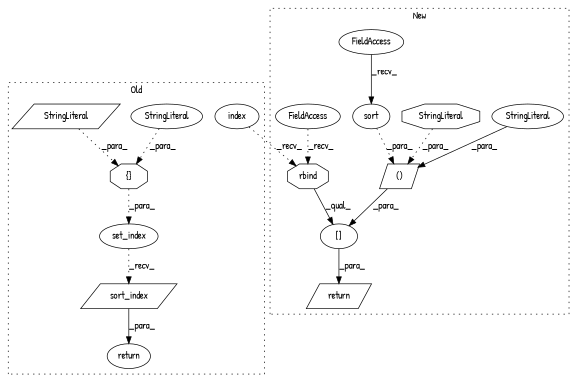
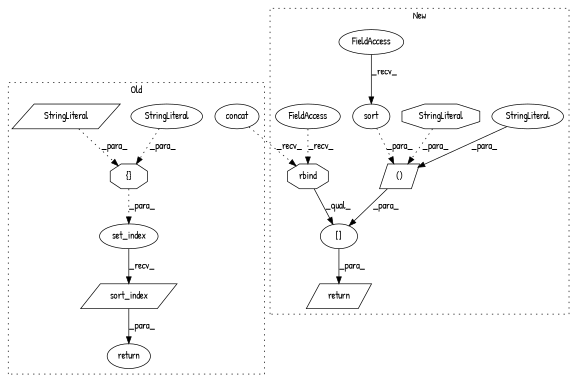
(237, 116) -> (237, 116)
(129, 263) -> (129, 263)
